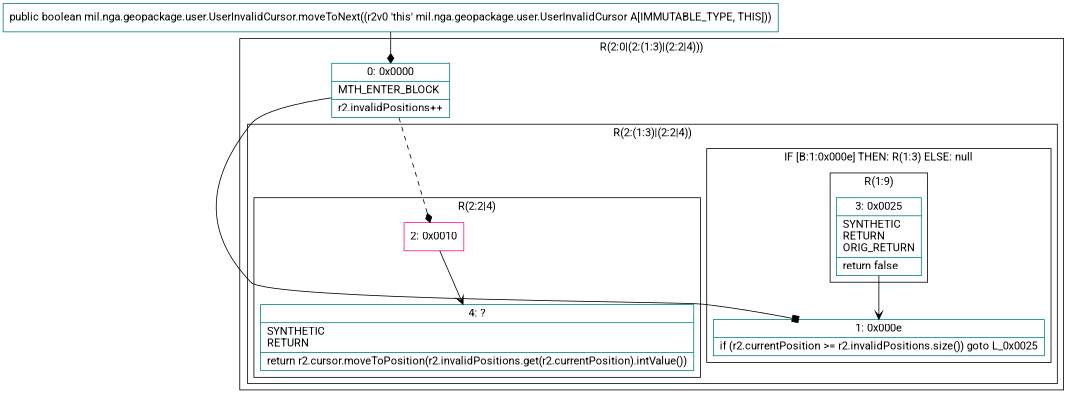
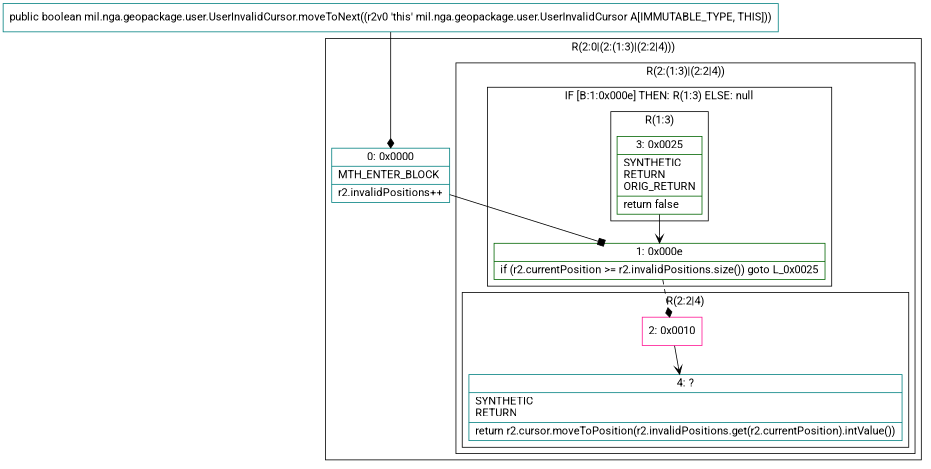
(413, 166) -> (666, 297)
(879, 182) -> (660, 121)
(879, 237) -> (660, 175)
(879, 338) -> (660, 261)
